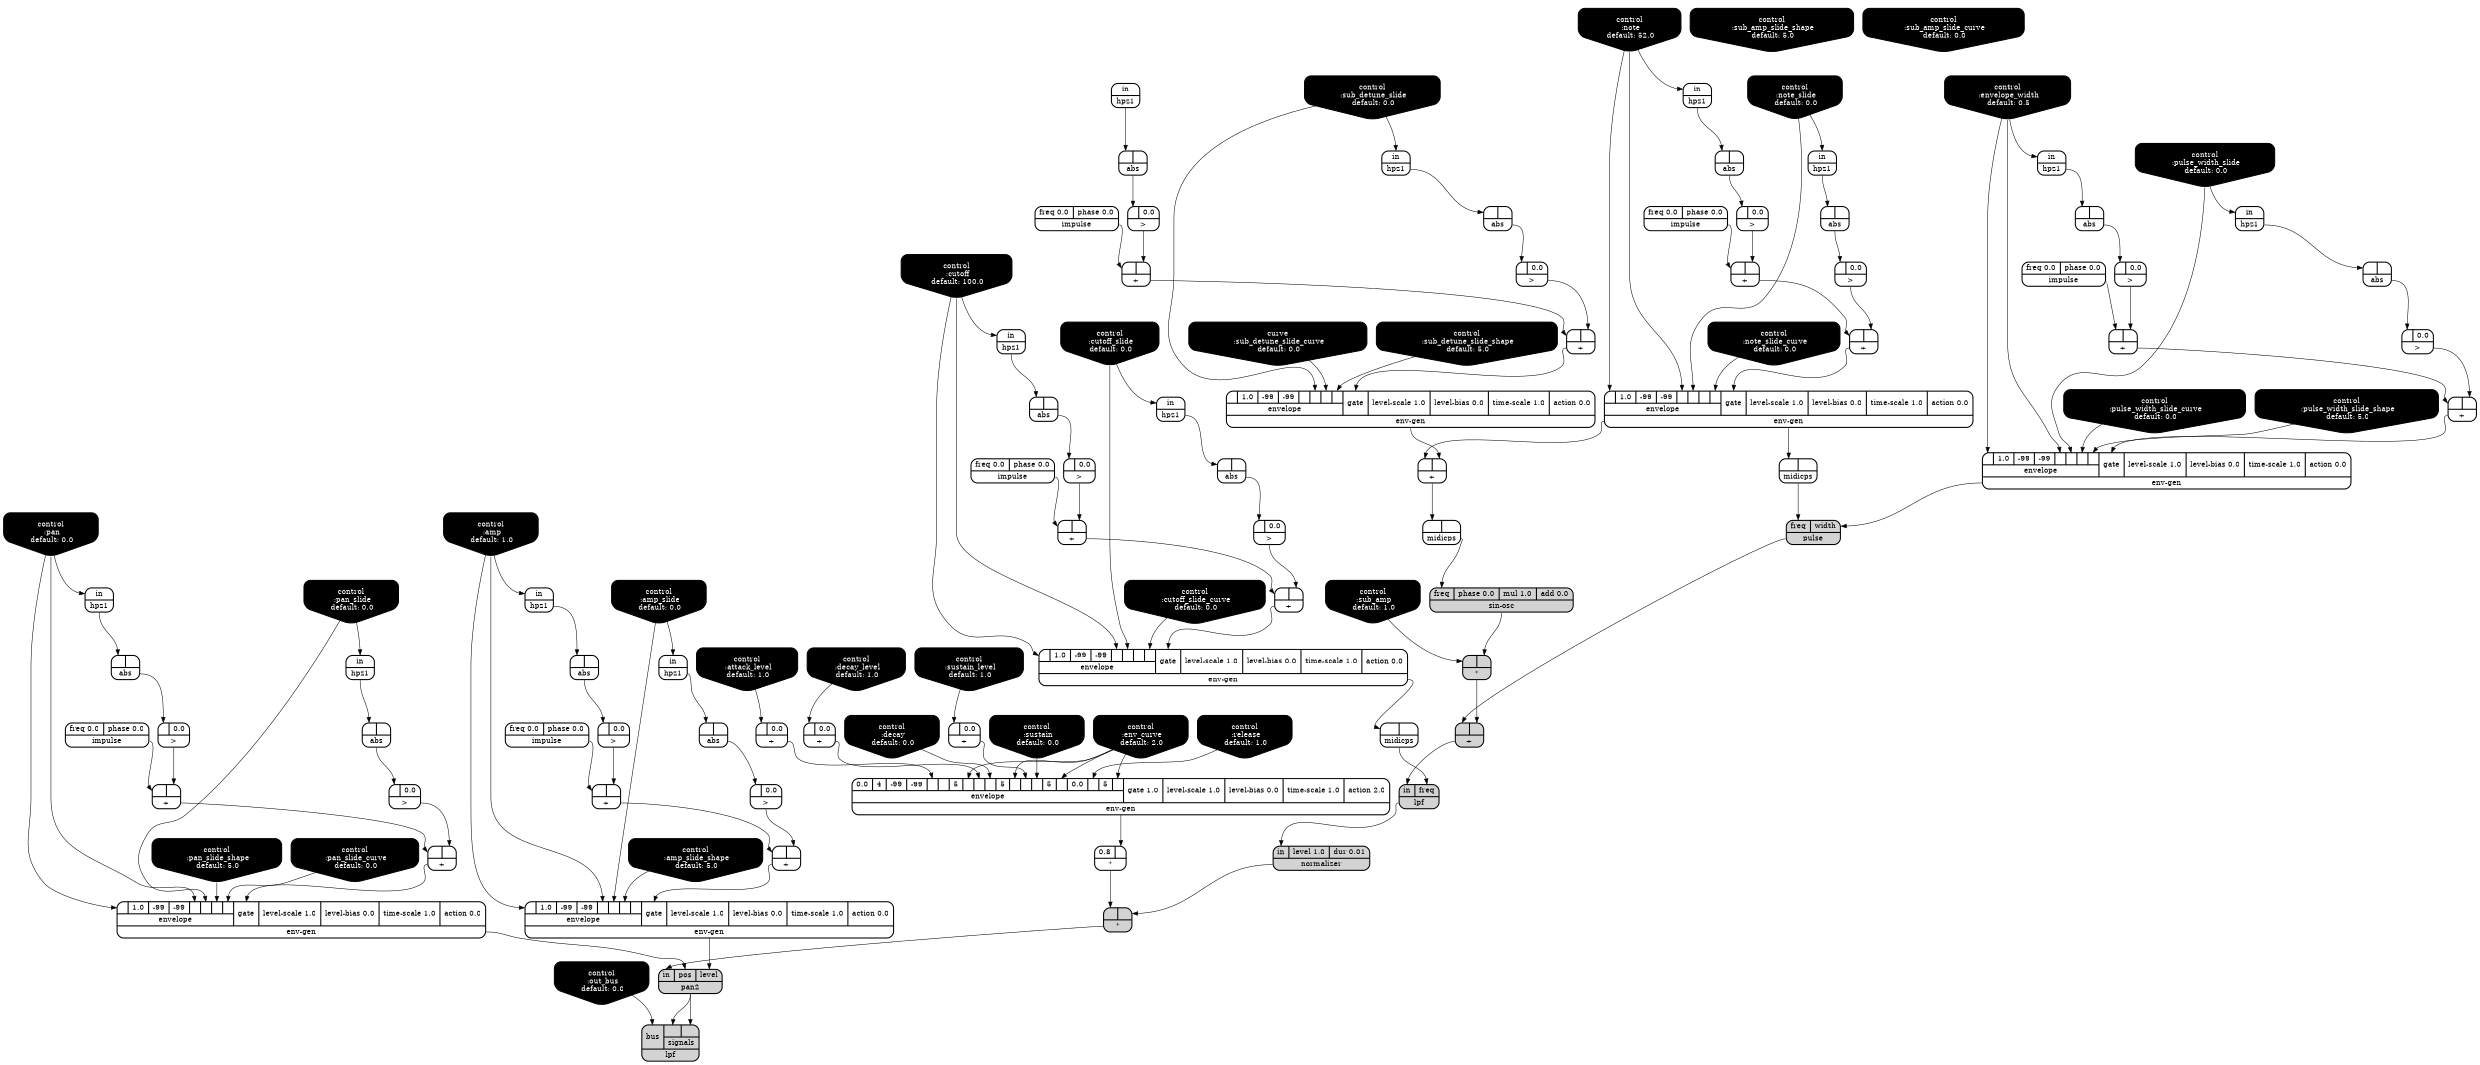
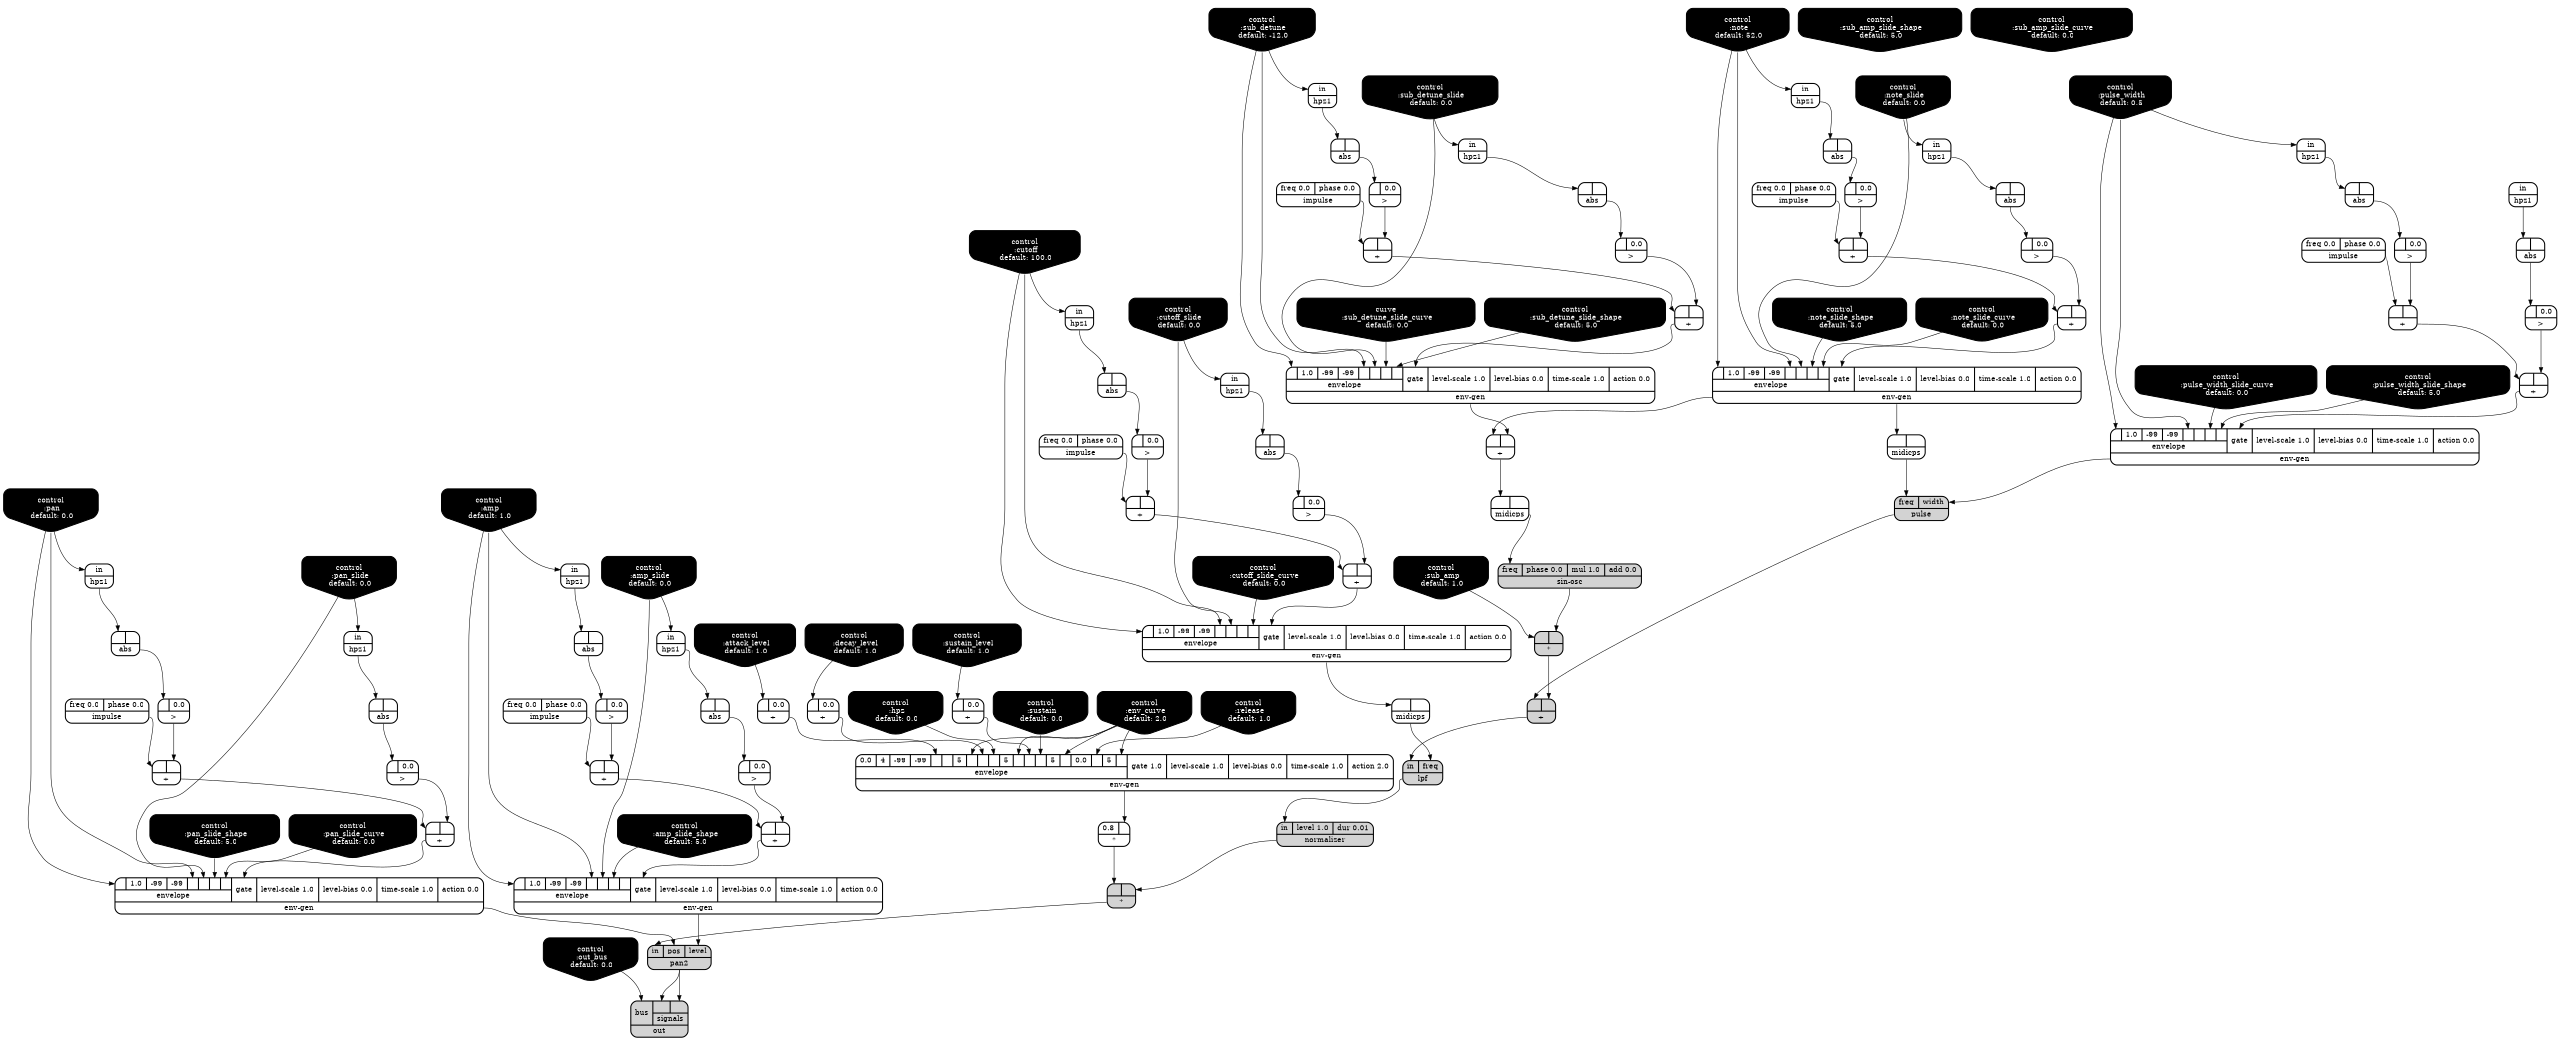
none -> (1262, 28)
(2008, 96) -> (2120, 95)
(2205, 163) -> none
none -> (1840, 318)
(892, 735) -> (896, 711)
(670, 1055) -> (659, 1031)
